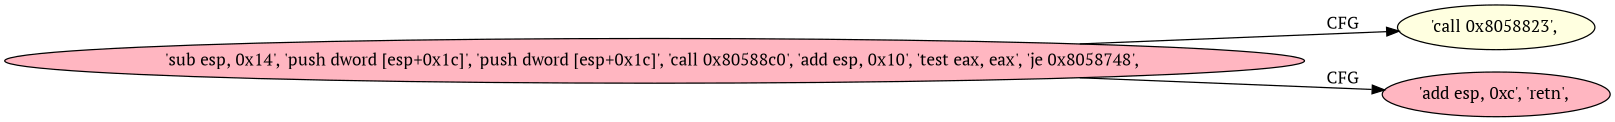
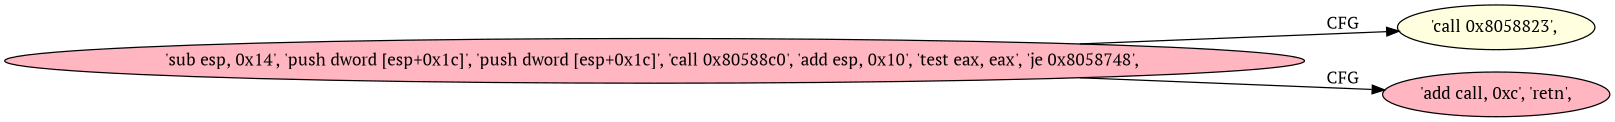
(1496, 94) -> (1496, 94)
